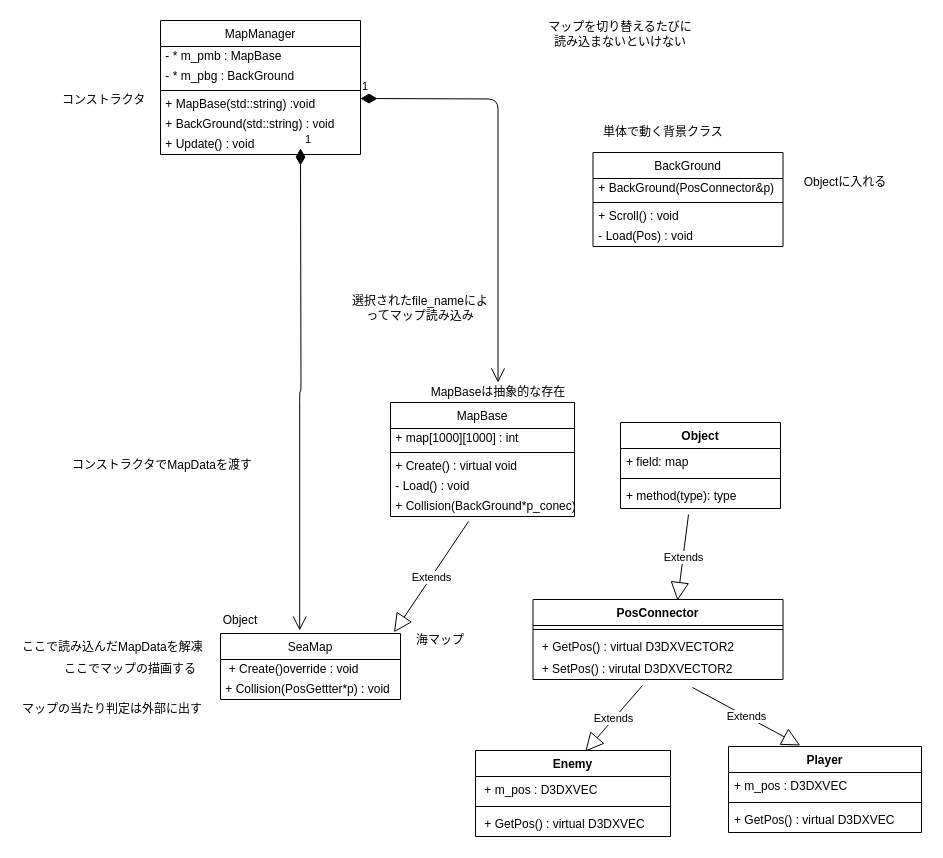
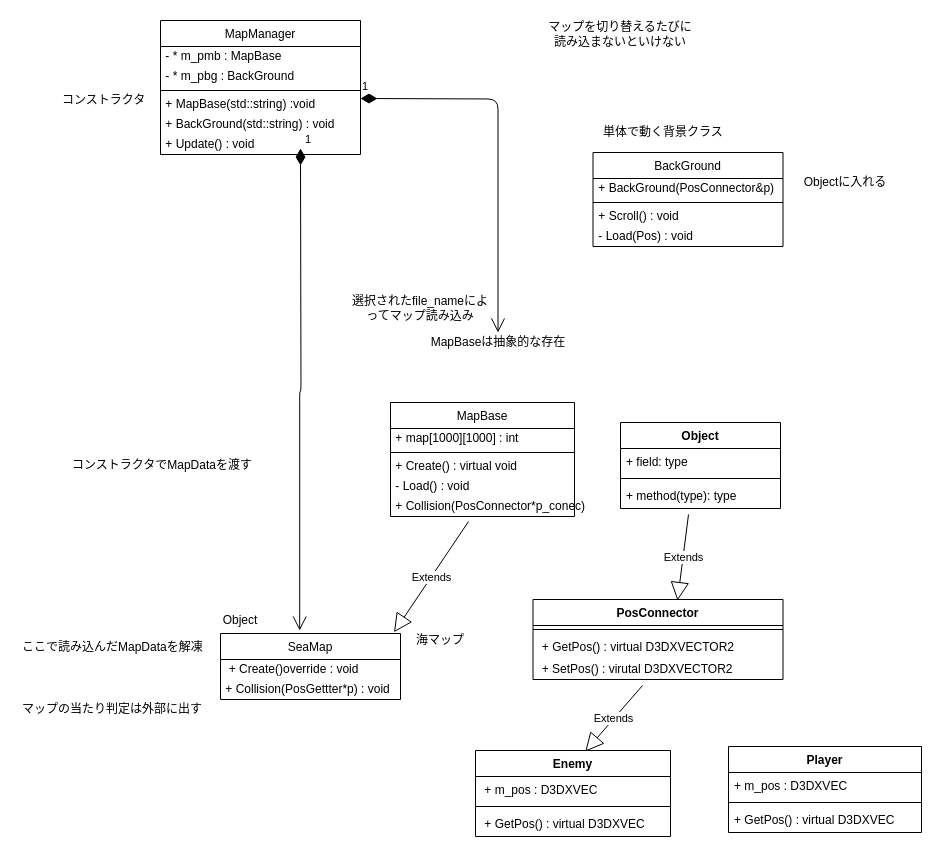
(498, 393) -> (498, 343)
(659, 462) -> (662, 462)
(489, 507) -> (496, 507)
(131, 670) -> none
(738, 712) -> none
